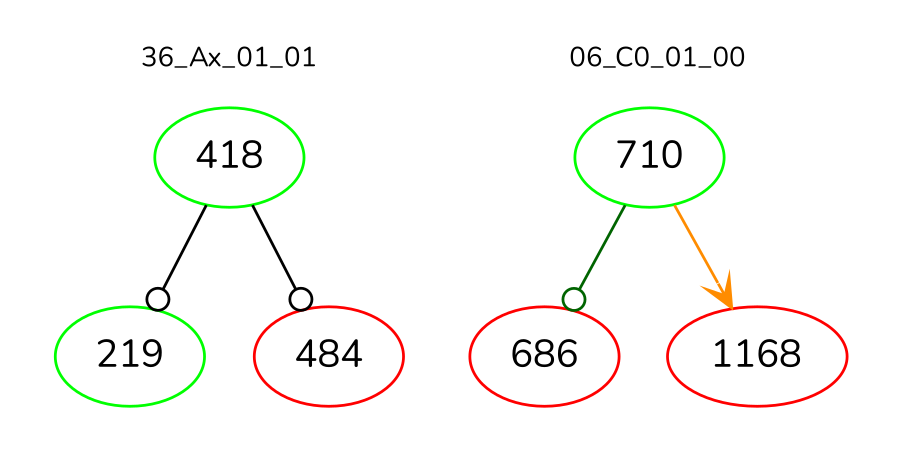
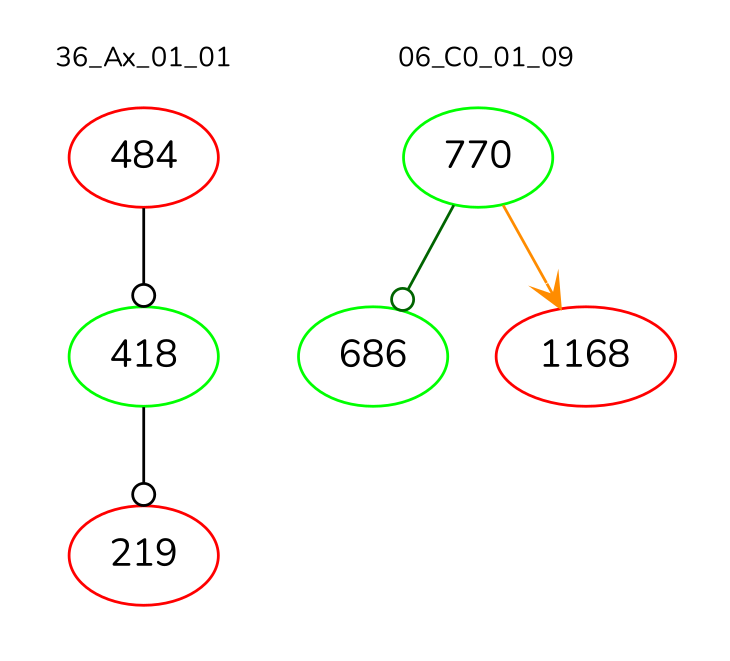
(658, 59) -> (486, 59)
(650, 158) -> (478, 158)
(274, 247) -> (144, 246)
(130, 357) -> (144, 556)
(544, 357) -> (373, 357)
